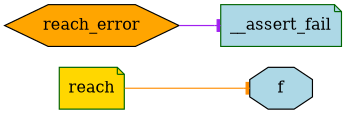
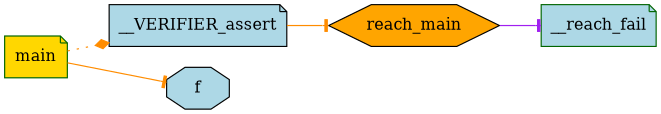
(92, 26) -> (414, 26)
none -> (198, 26)
(281, 26) -> (599, 26)
(92, 88) -> (36, 57)
